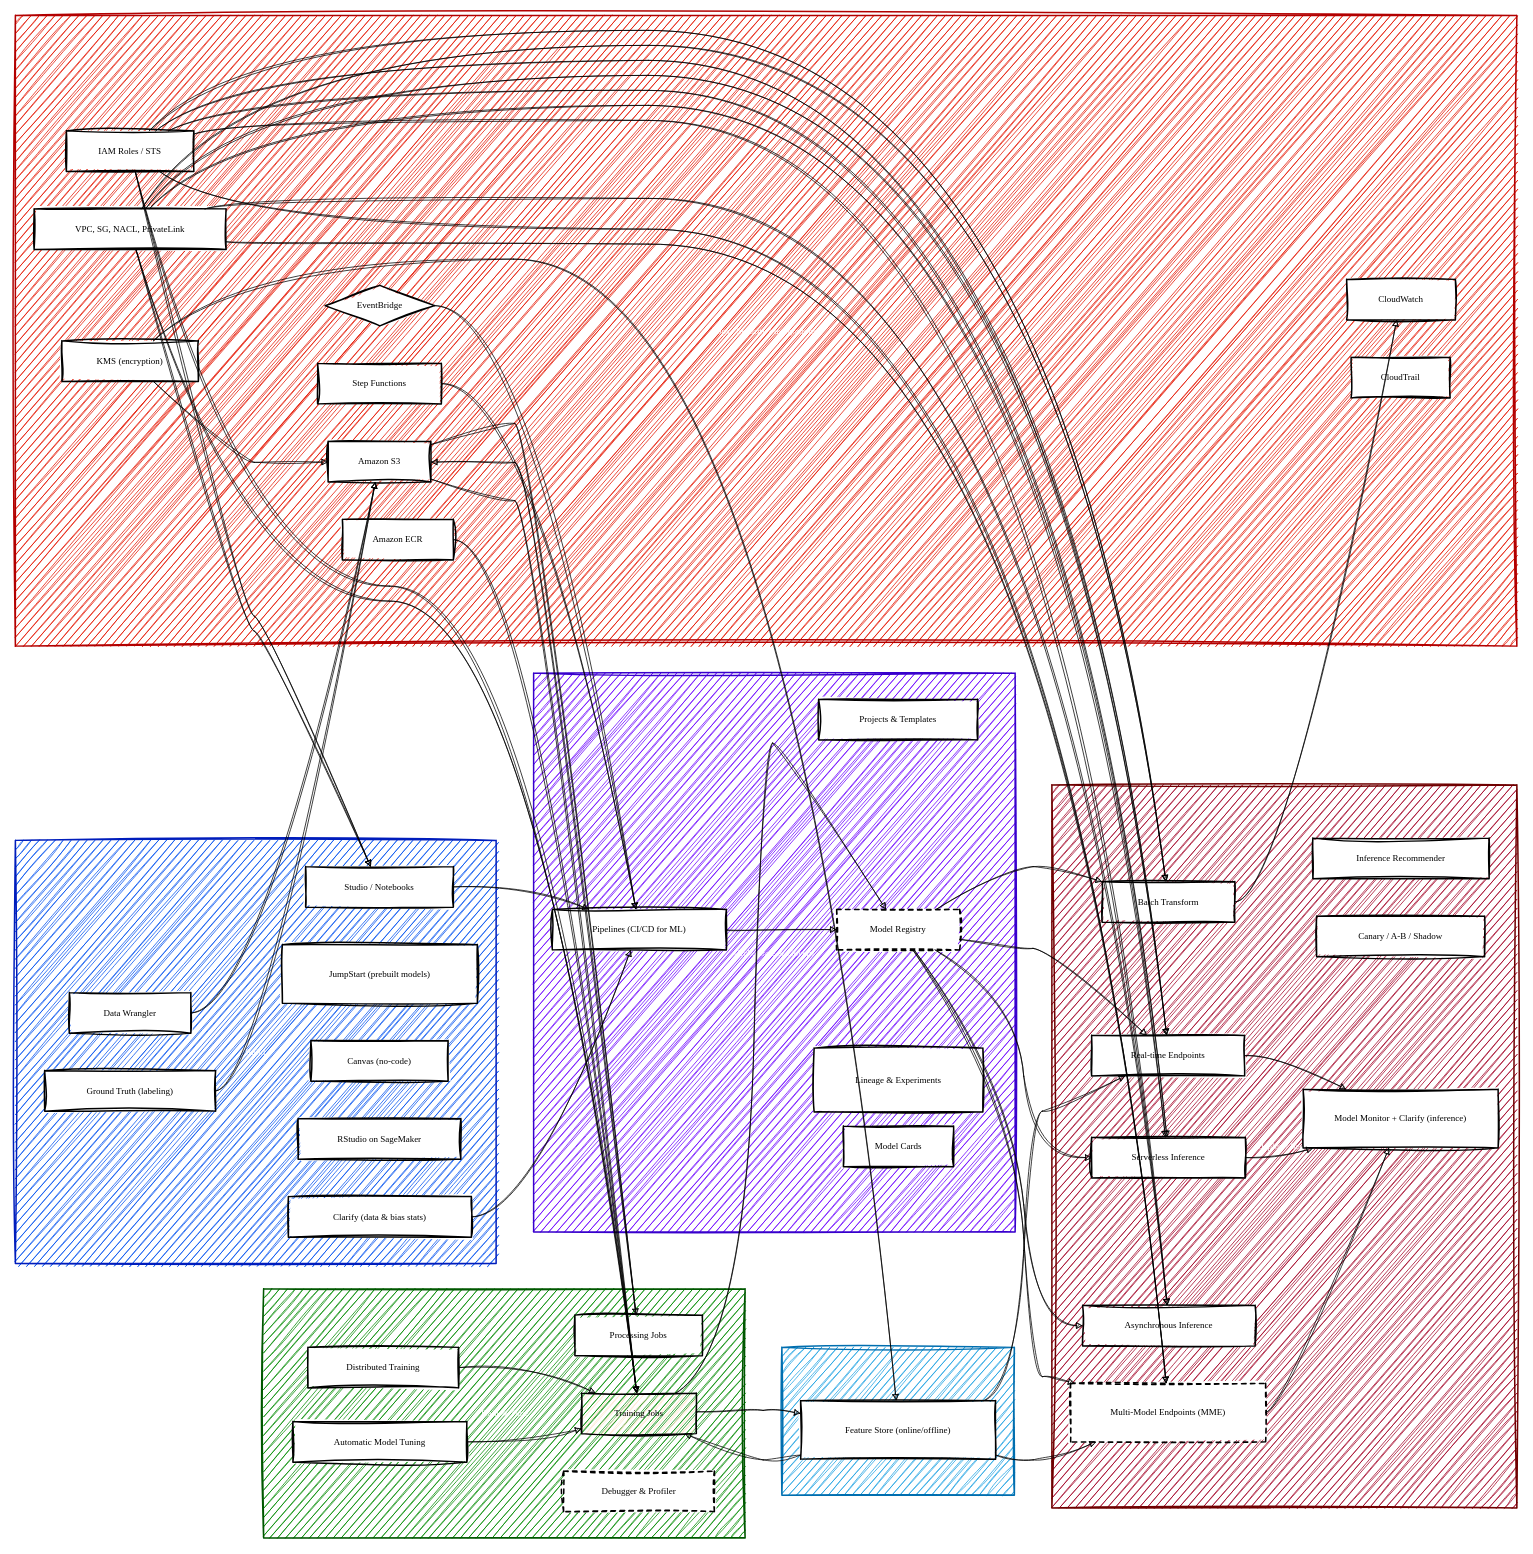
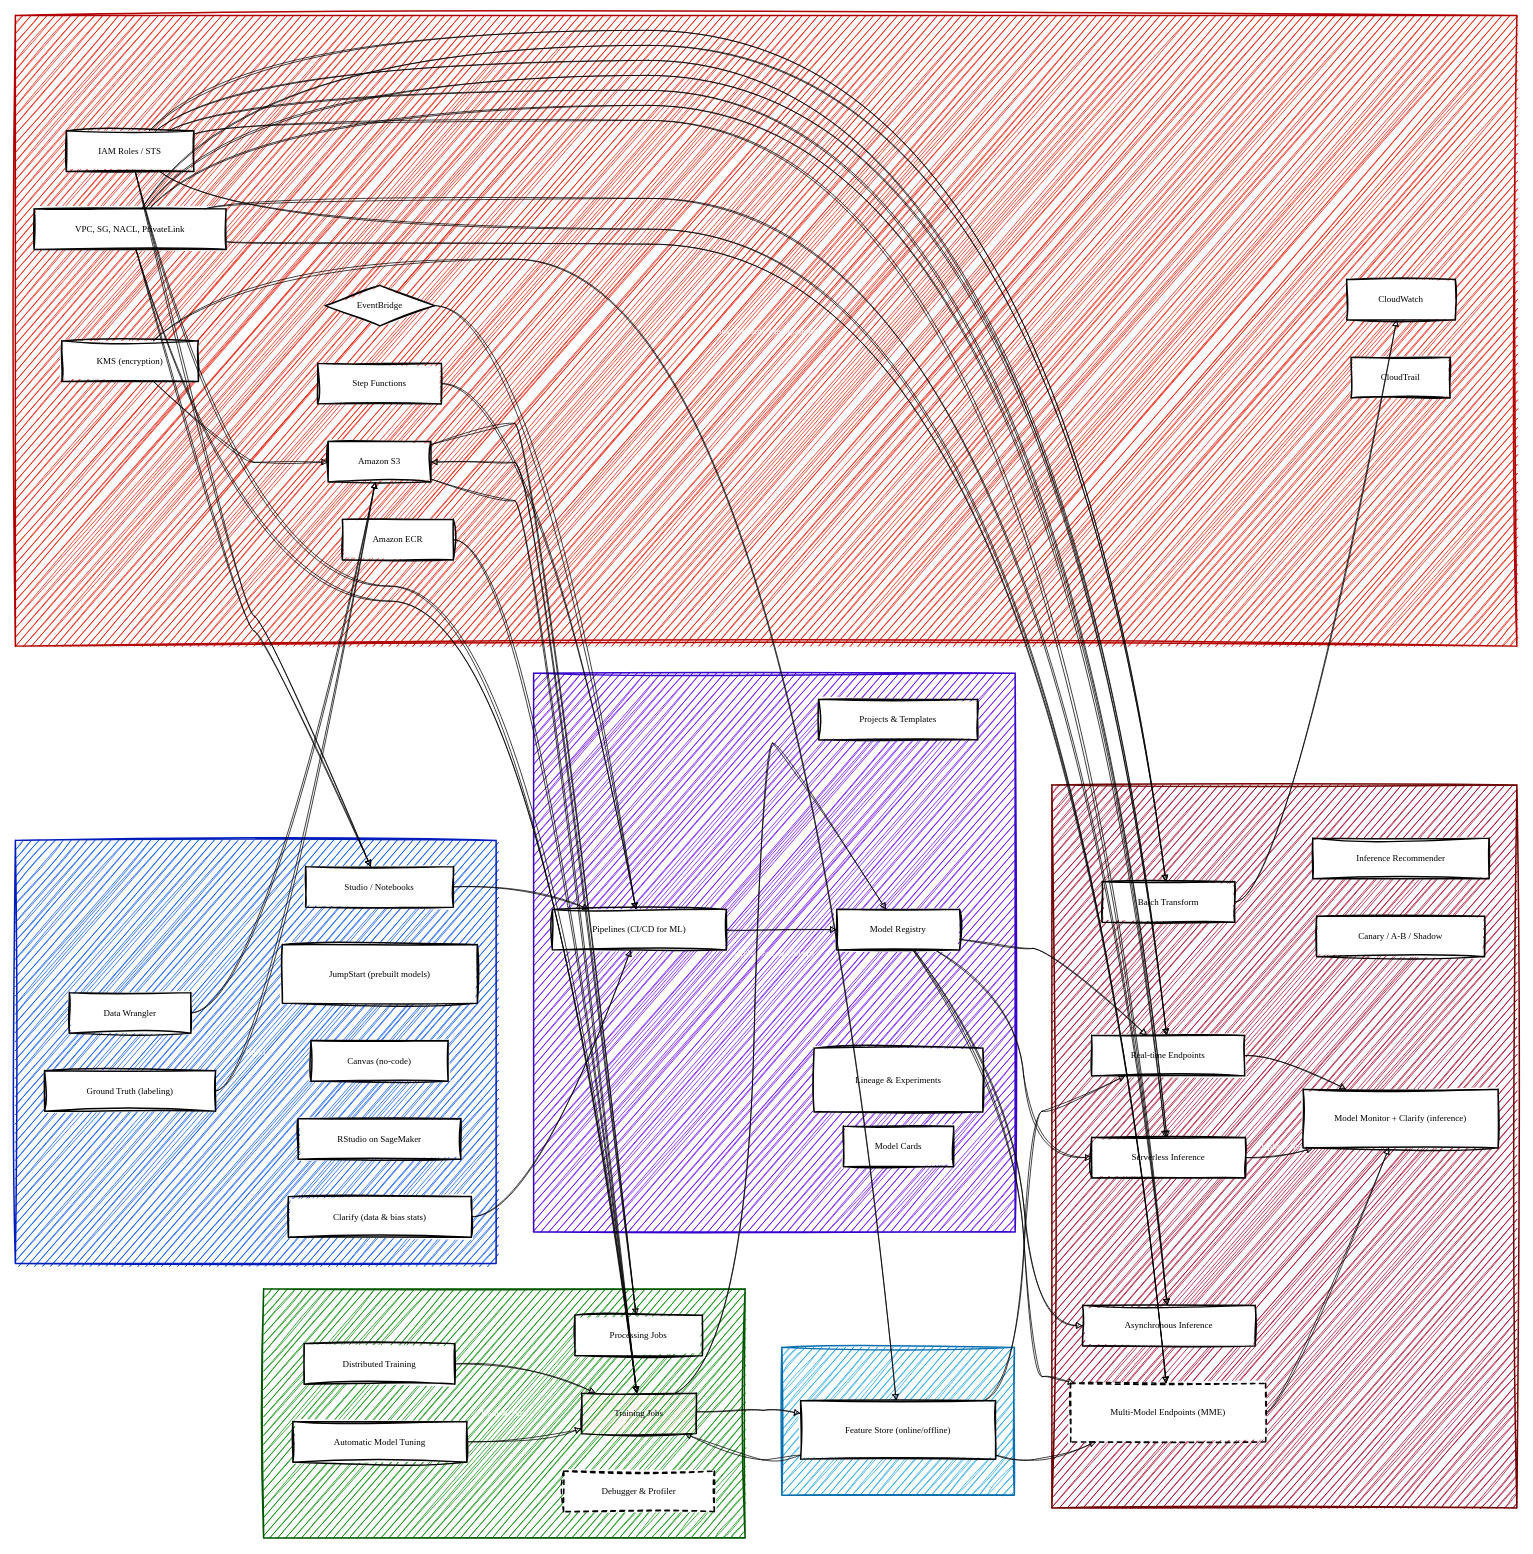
(1031, 867) -> none
(898, 930) -> (898, 930)
(383, 1368) -> (380, 1364)
